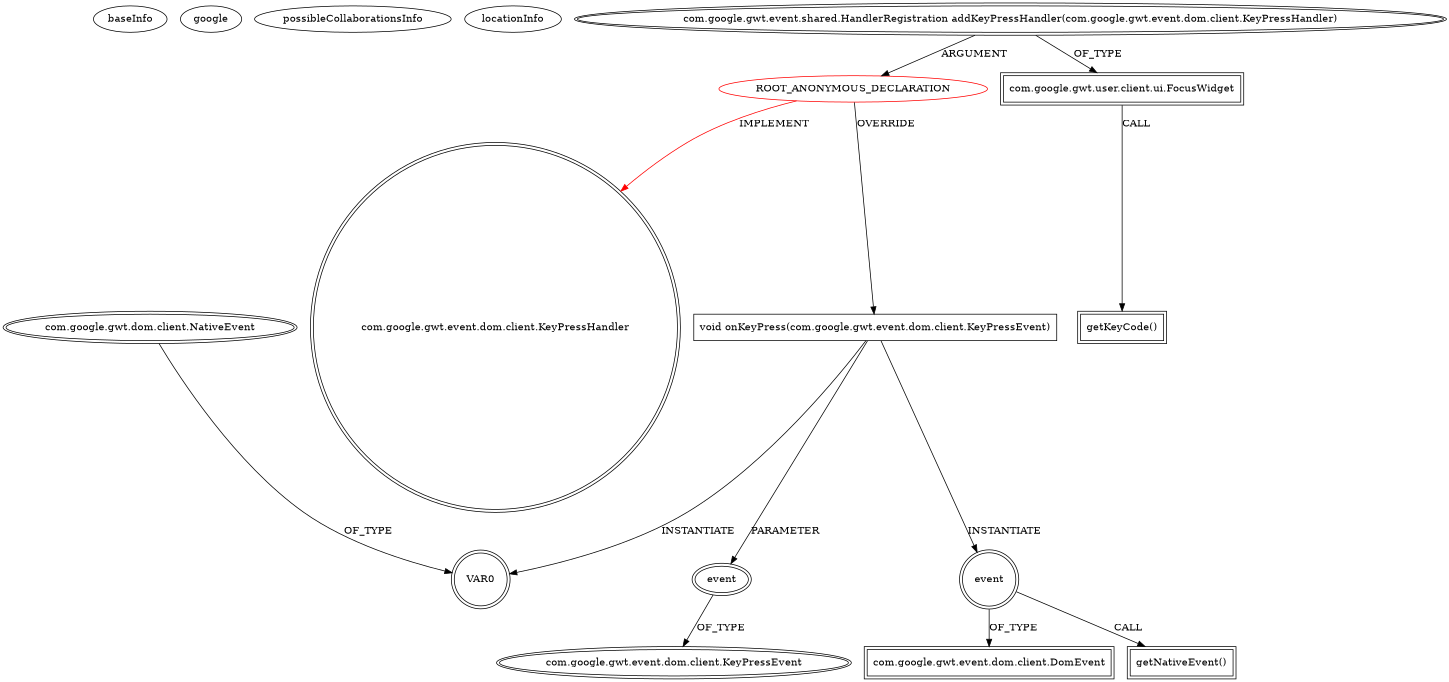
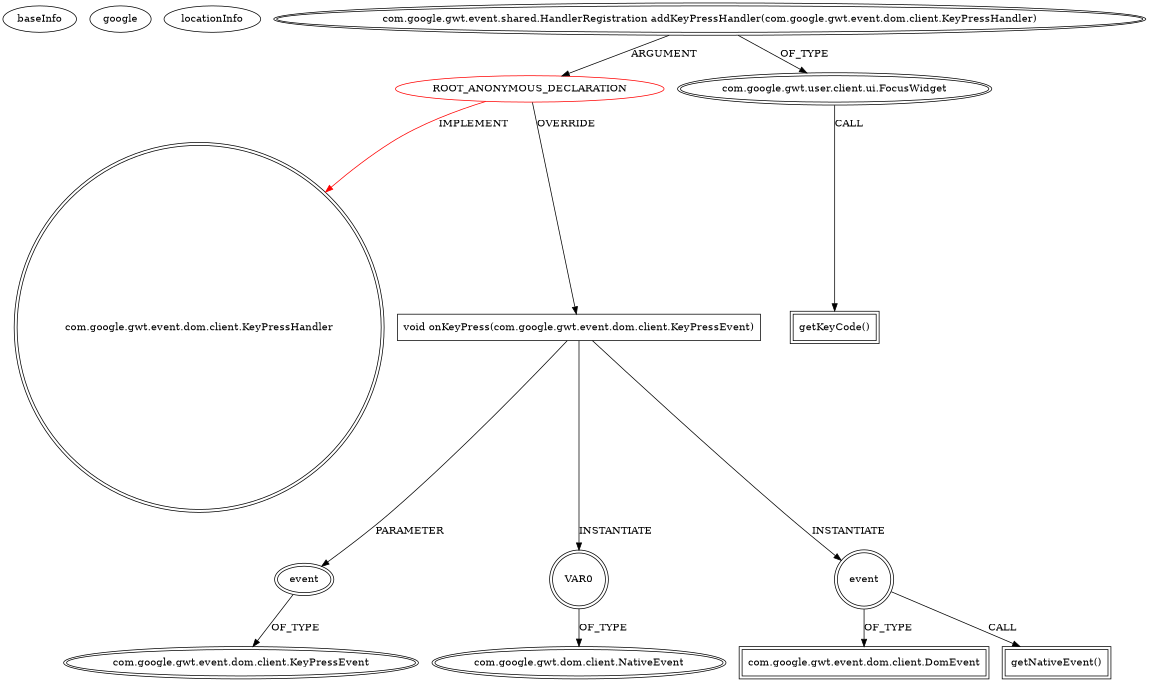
(353, 19) -> none
(1122, 89) -> (835, 89)
(276, 490) -> (579, 624)
